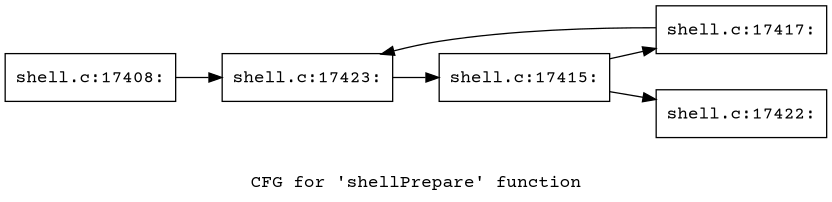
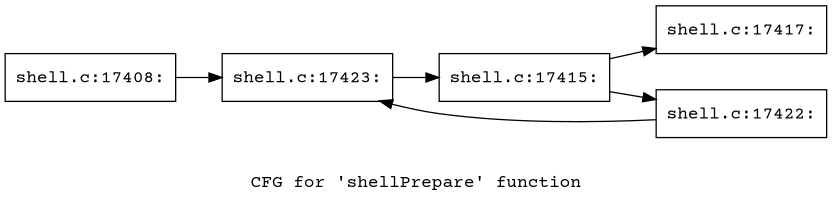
(524, 32) -> (524, 121)
